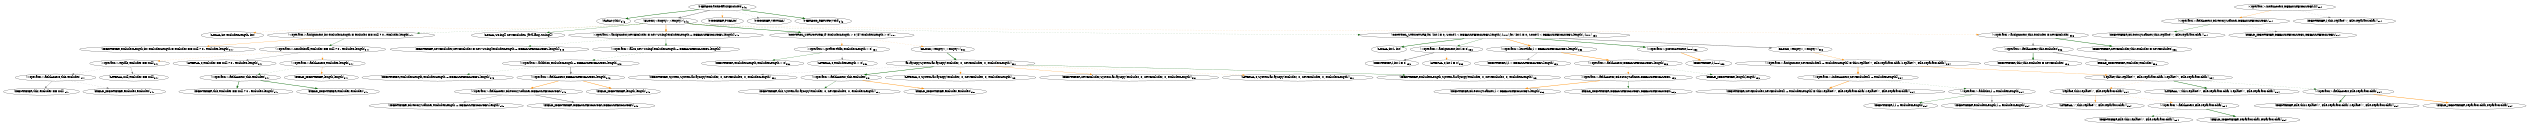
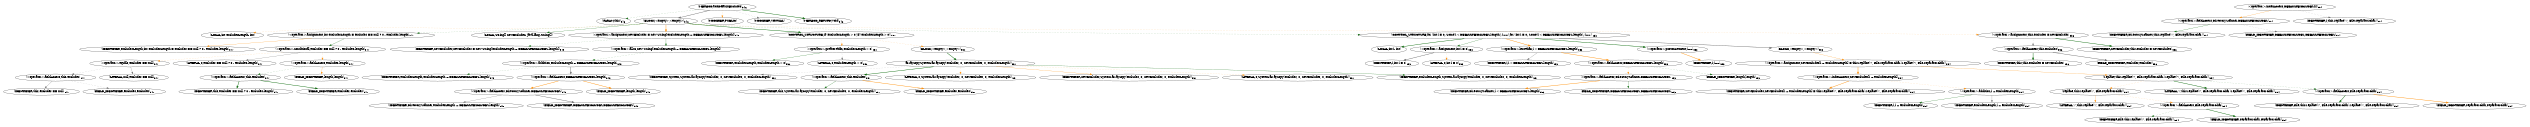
(663, 14) -> (663, 14)
(1925, 85) -> (1925, 85)
